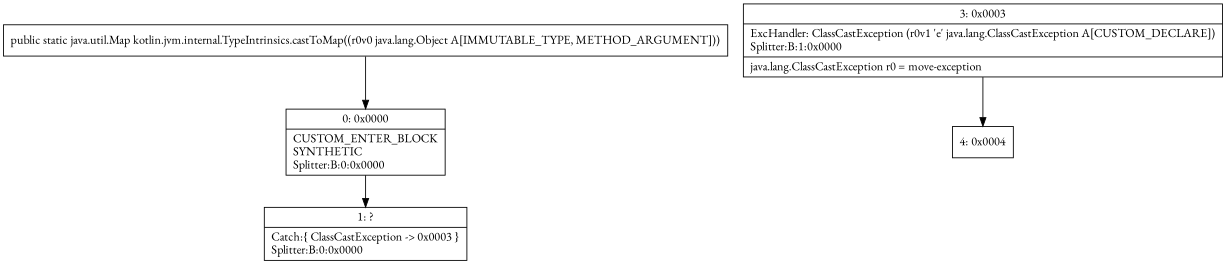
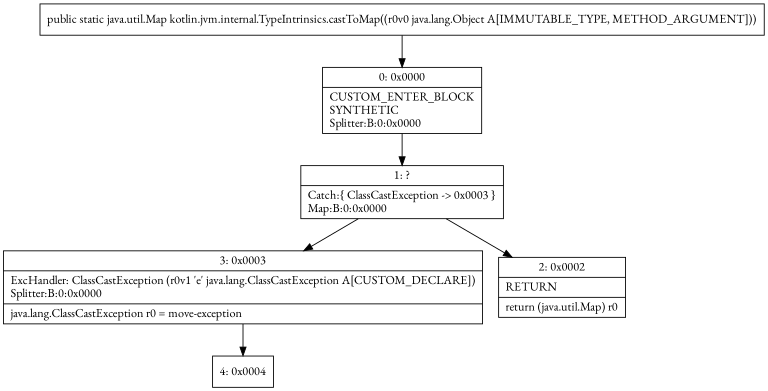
(796, 47) -> (57, 293)
none -> (335, 233)
(317, 250) -> (347, 208)
none -> (562, 287)
